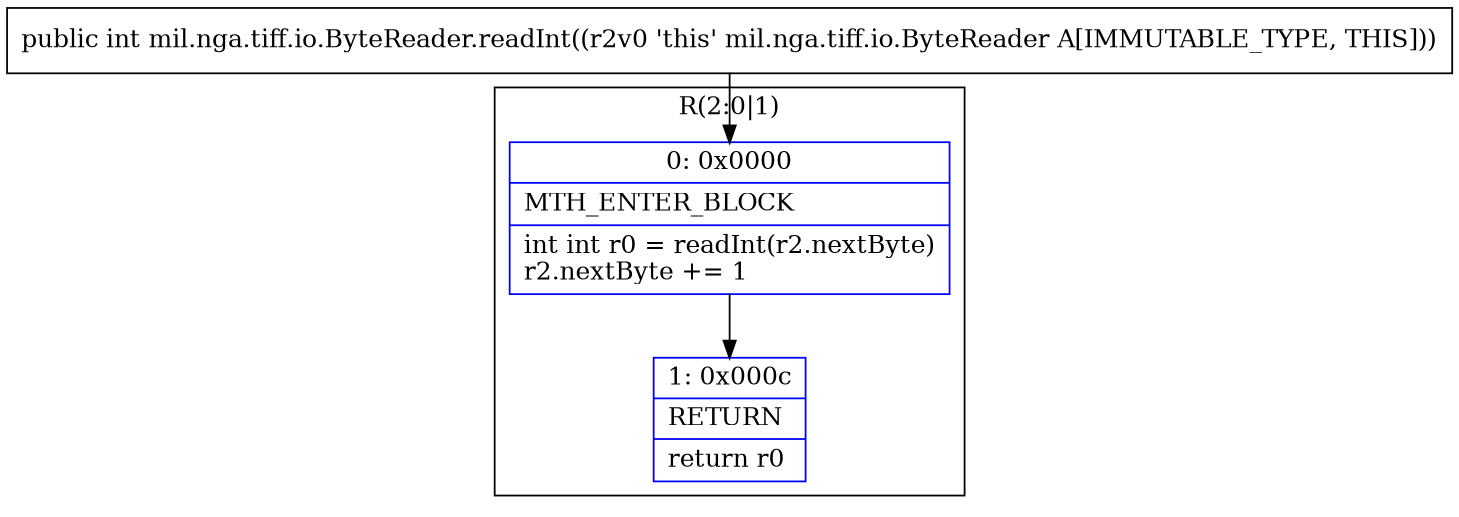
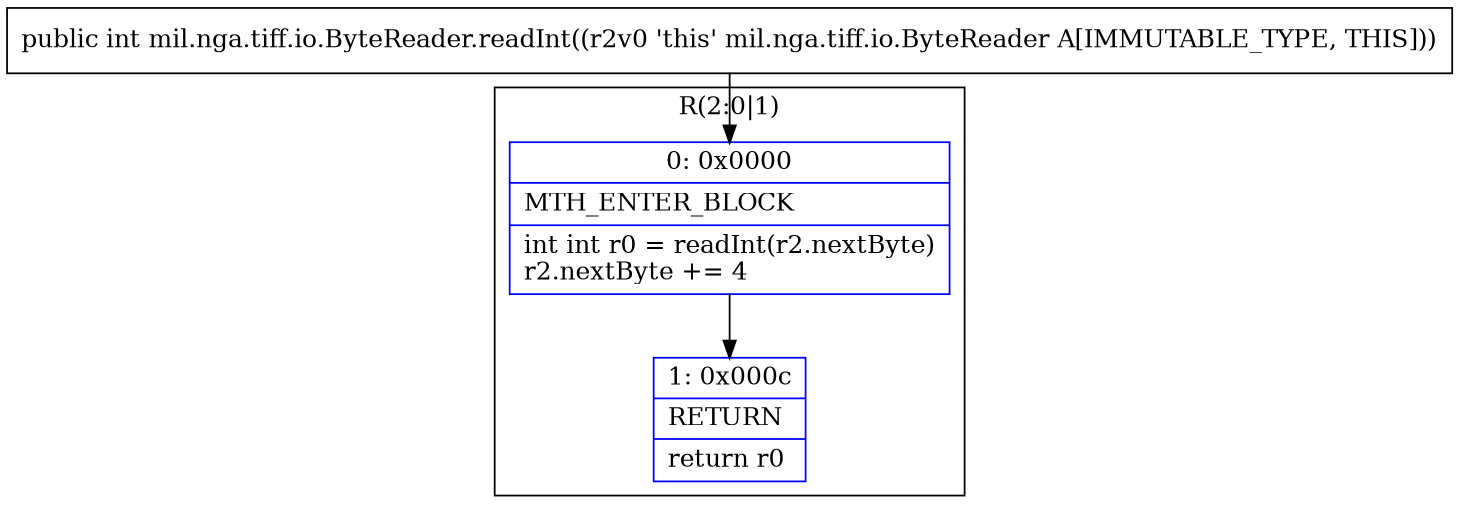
(636, 272) -> (636, 272)
